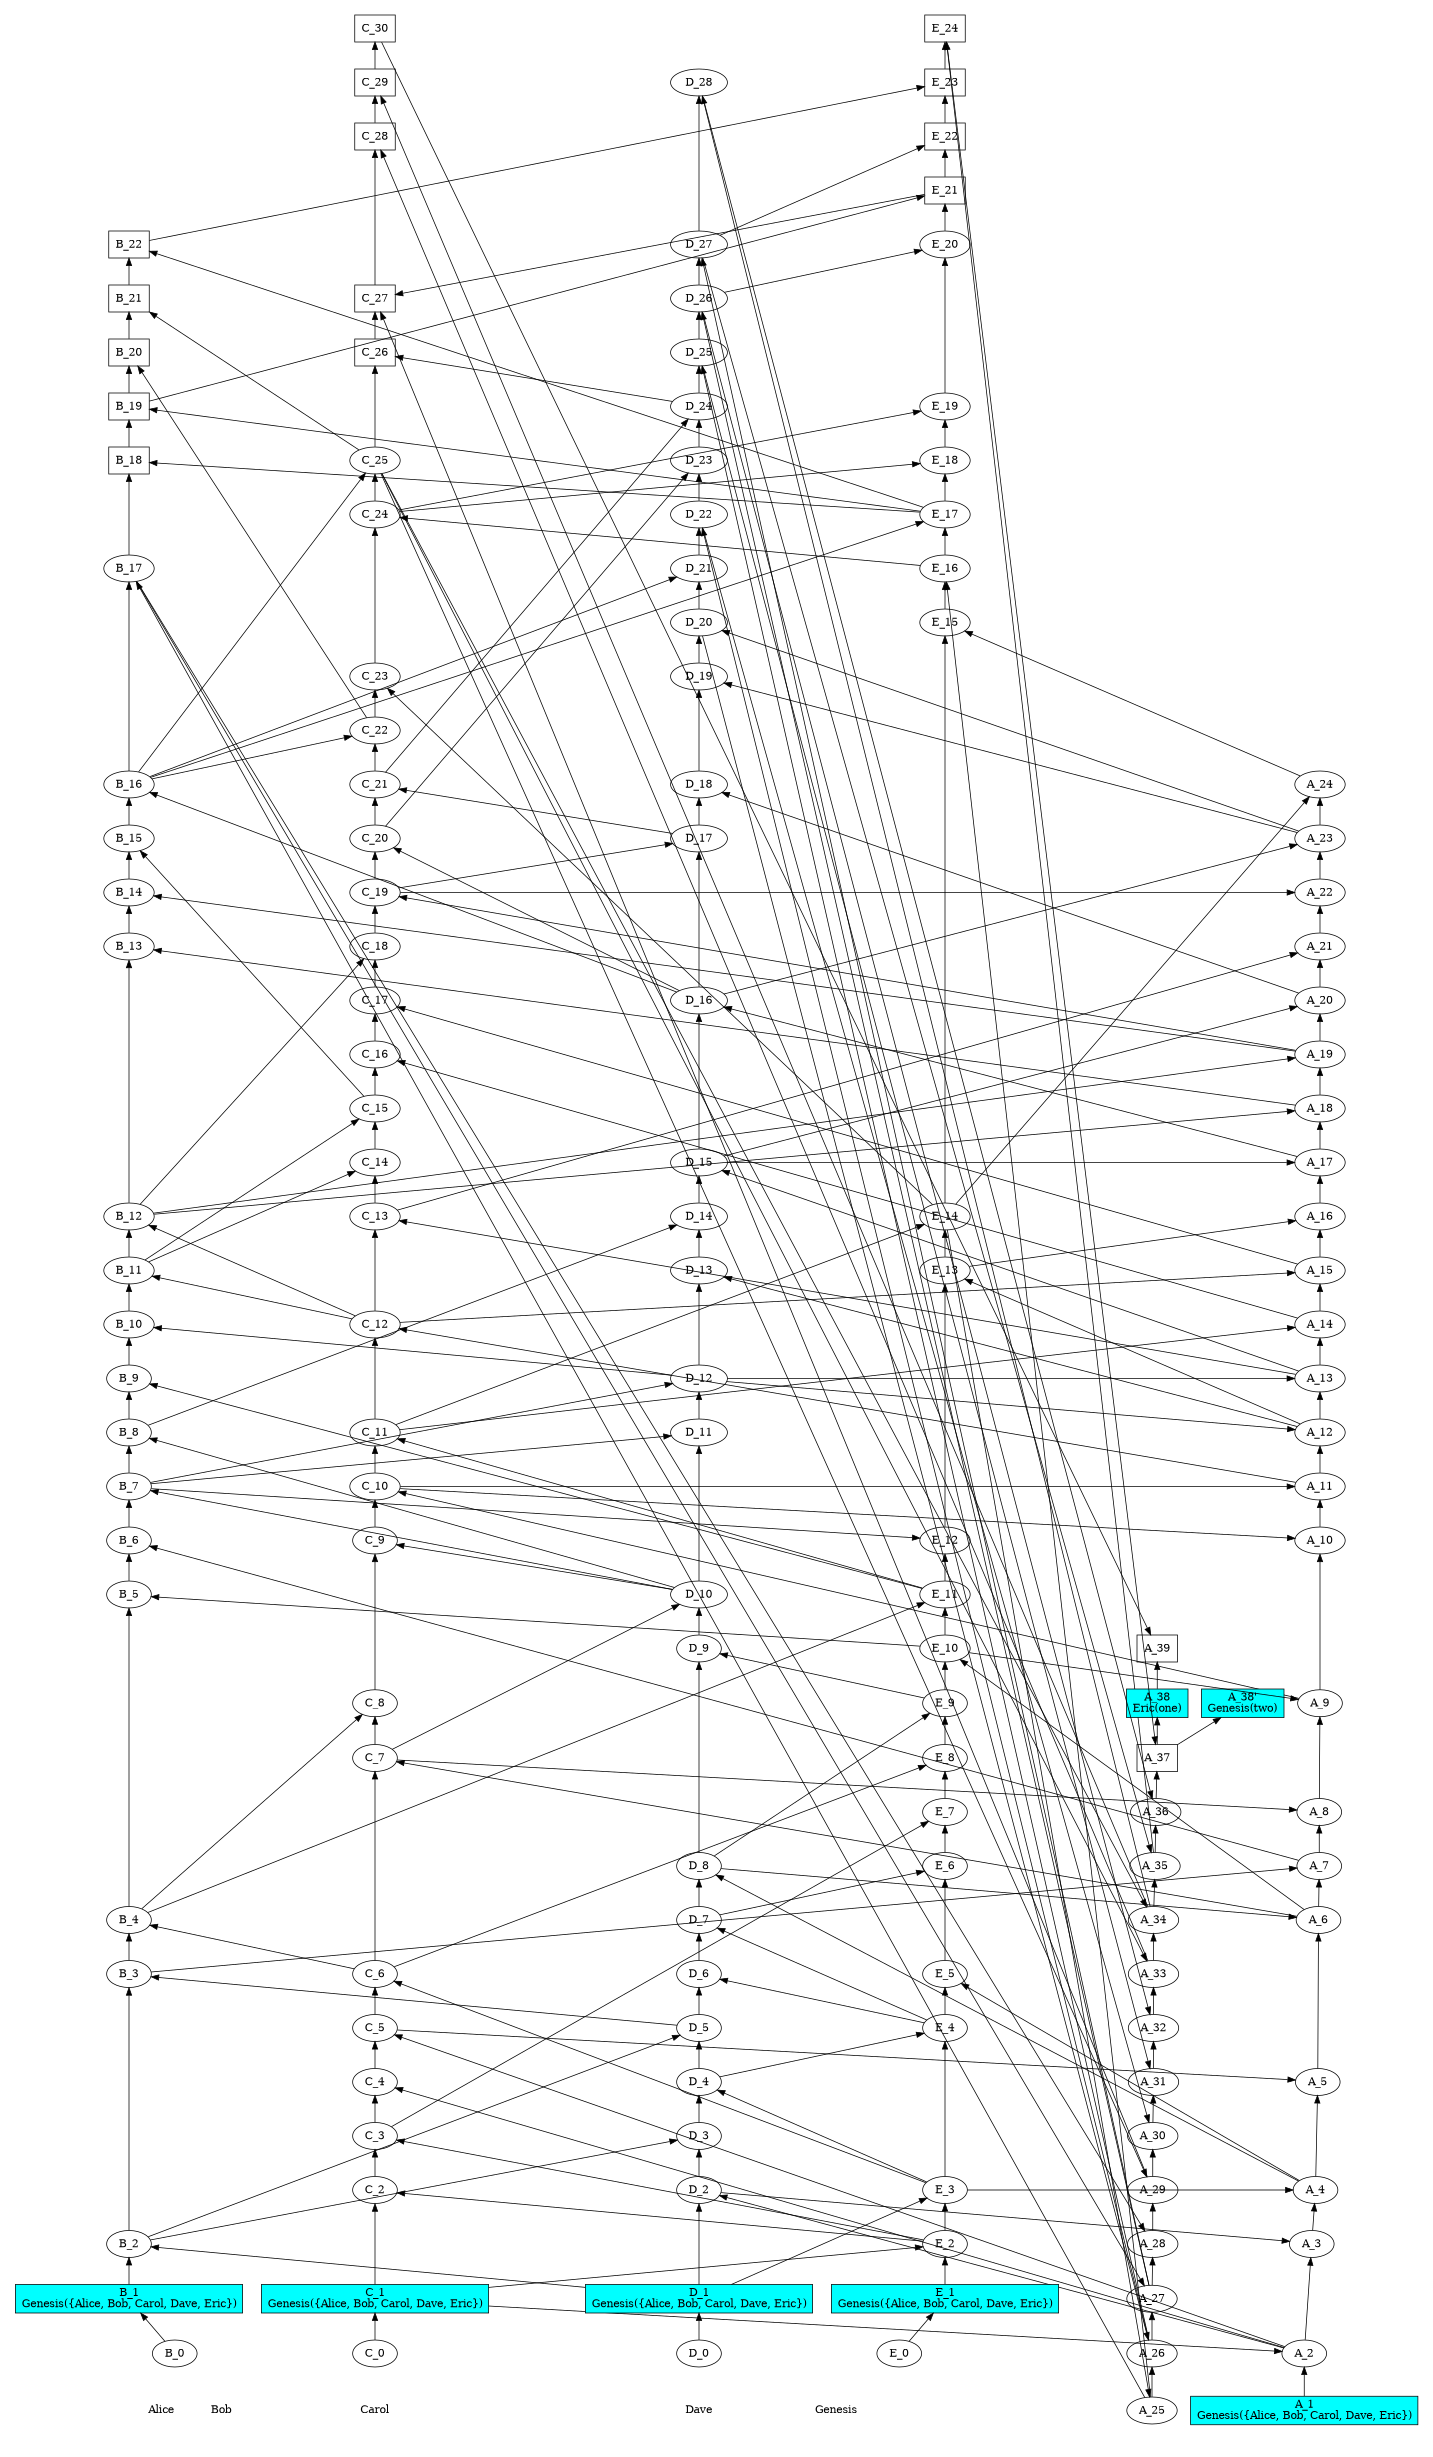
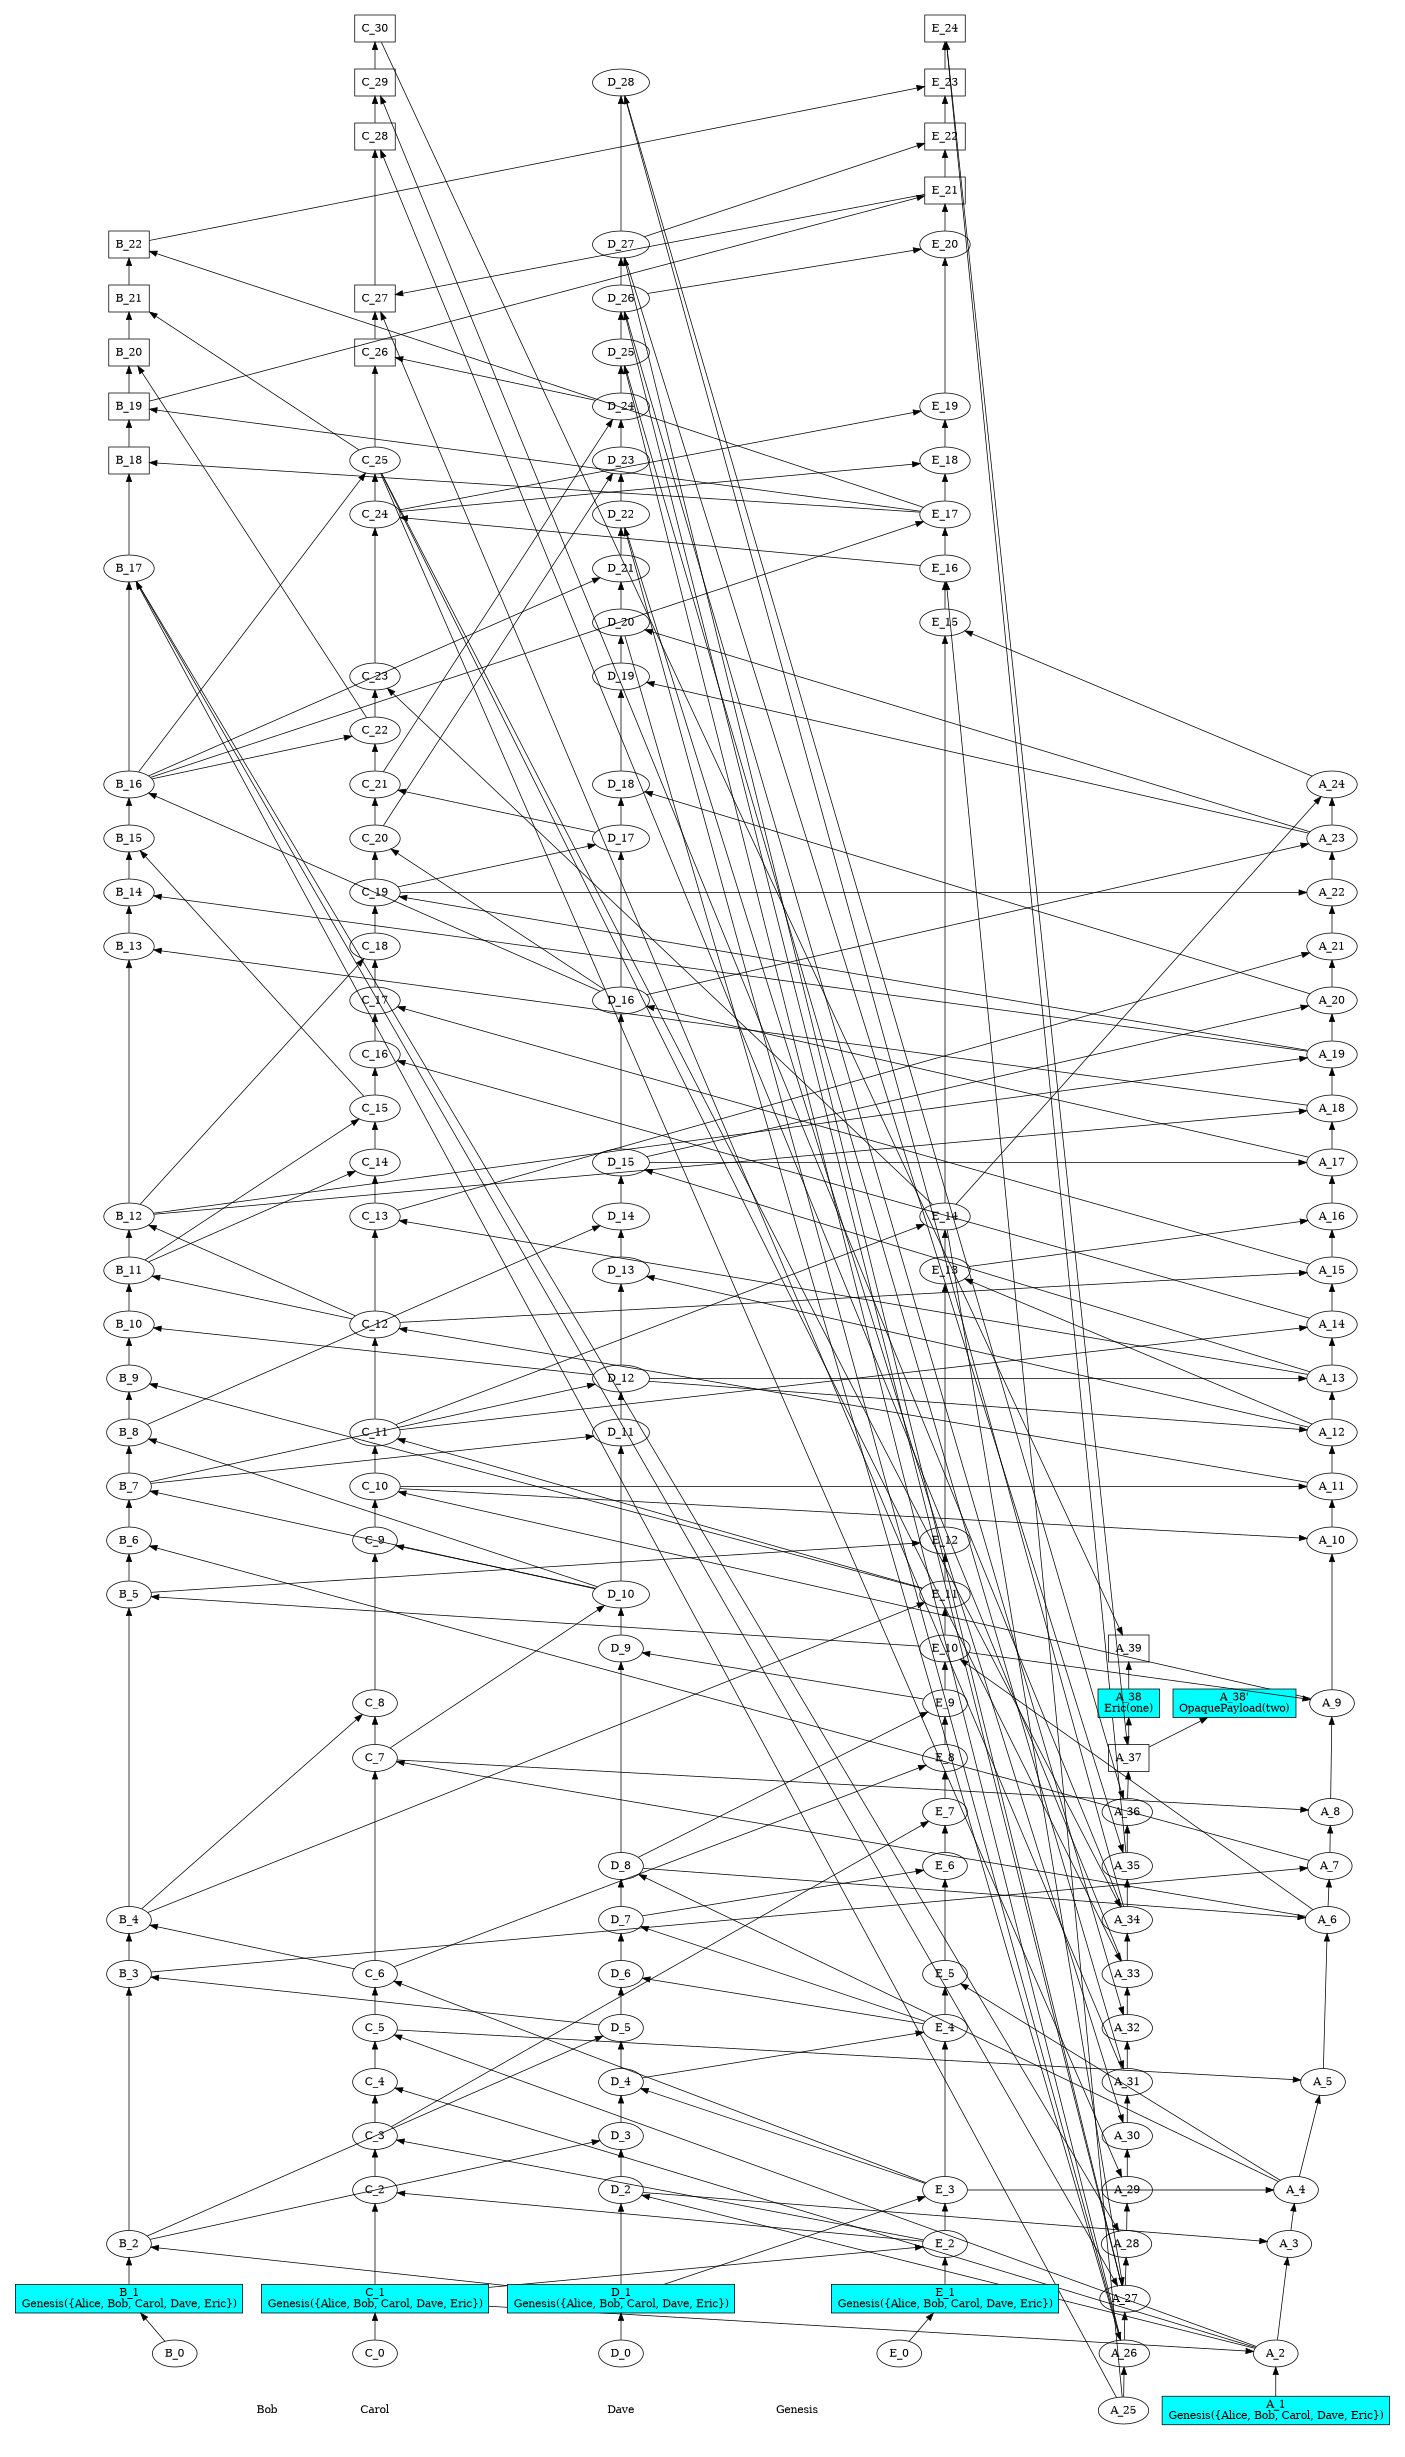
(765, 1248) -> (790, 1281)
(532, 1513) -> (551, 1567)
(1243, 1708) -> (1234, 1708)
(1043, 1781) -> (1047, 1833)
(161, 2410) -> none
